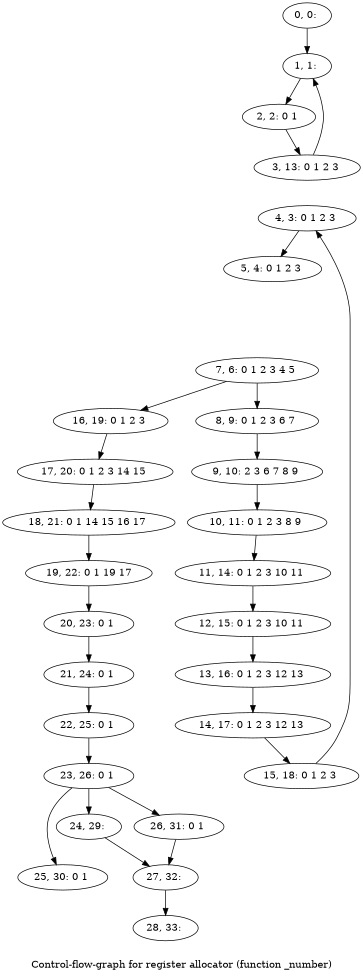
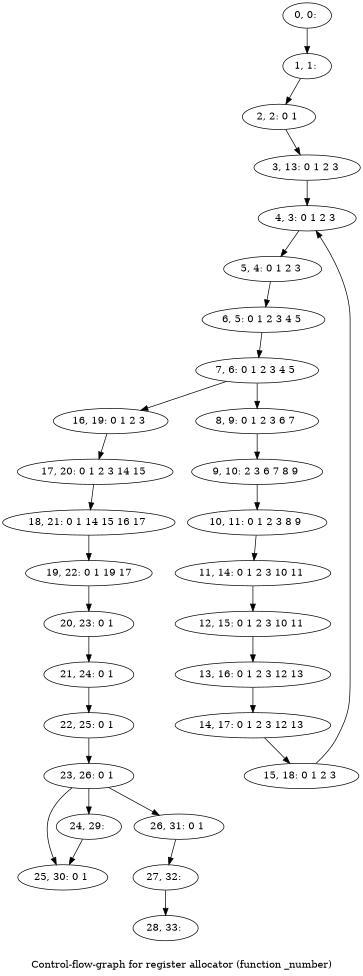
(323, 120) -> (307, 189)
none -> (263, 320)
(124, 850) -> (78, 849)
